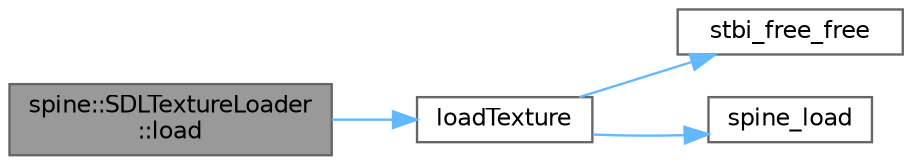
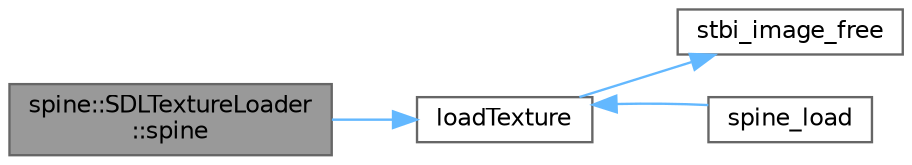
(790, 32) -> (790, 32)
(171, 120) -> (171, 120)
(638, 136) -> (663, 104)
